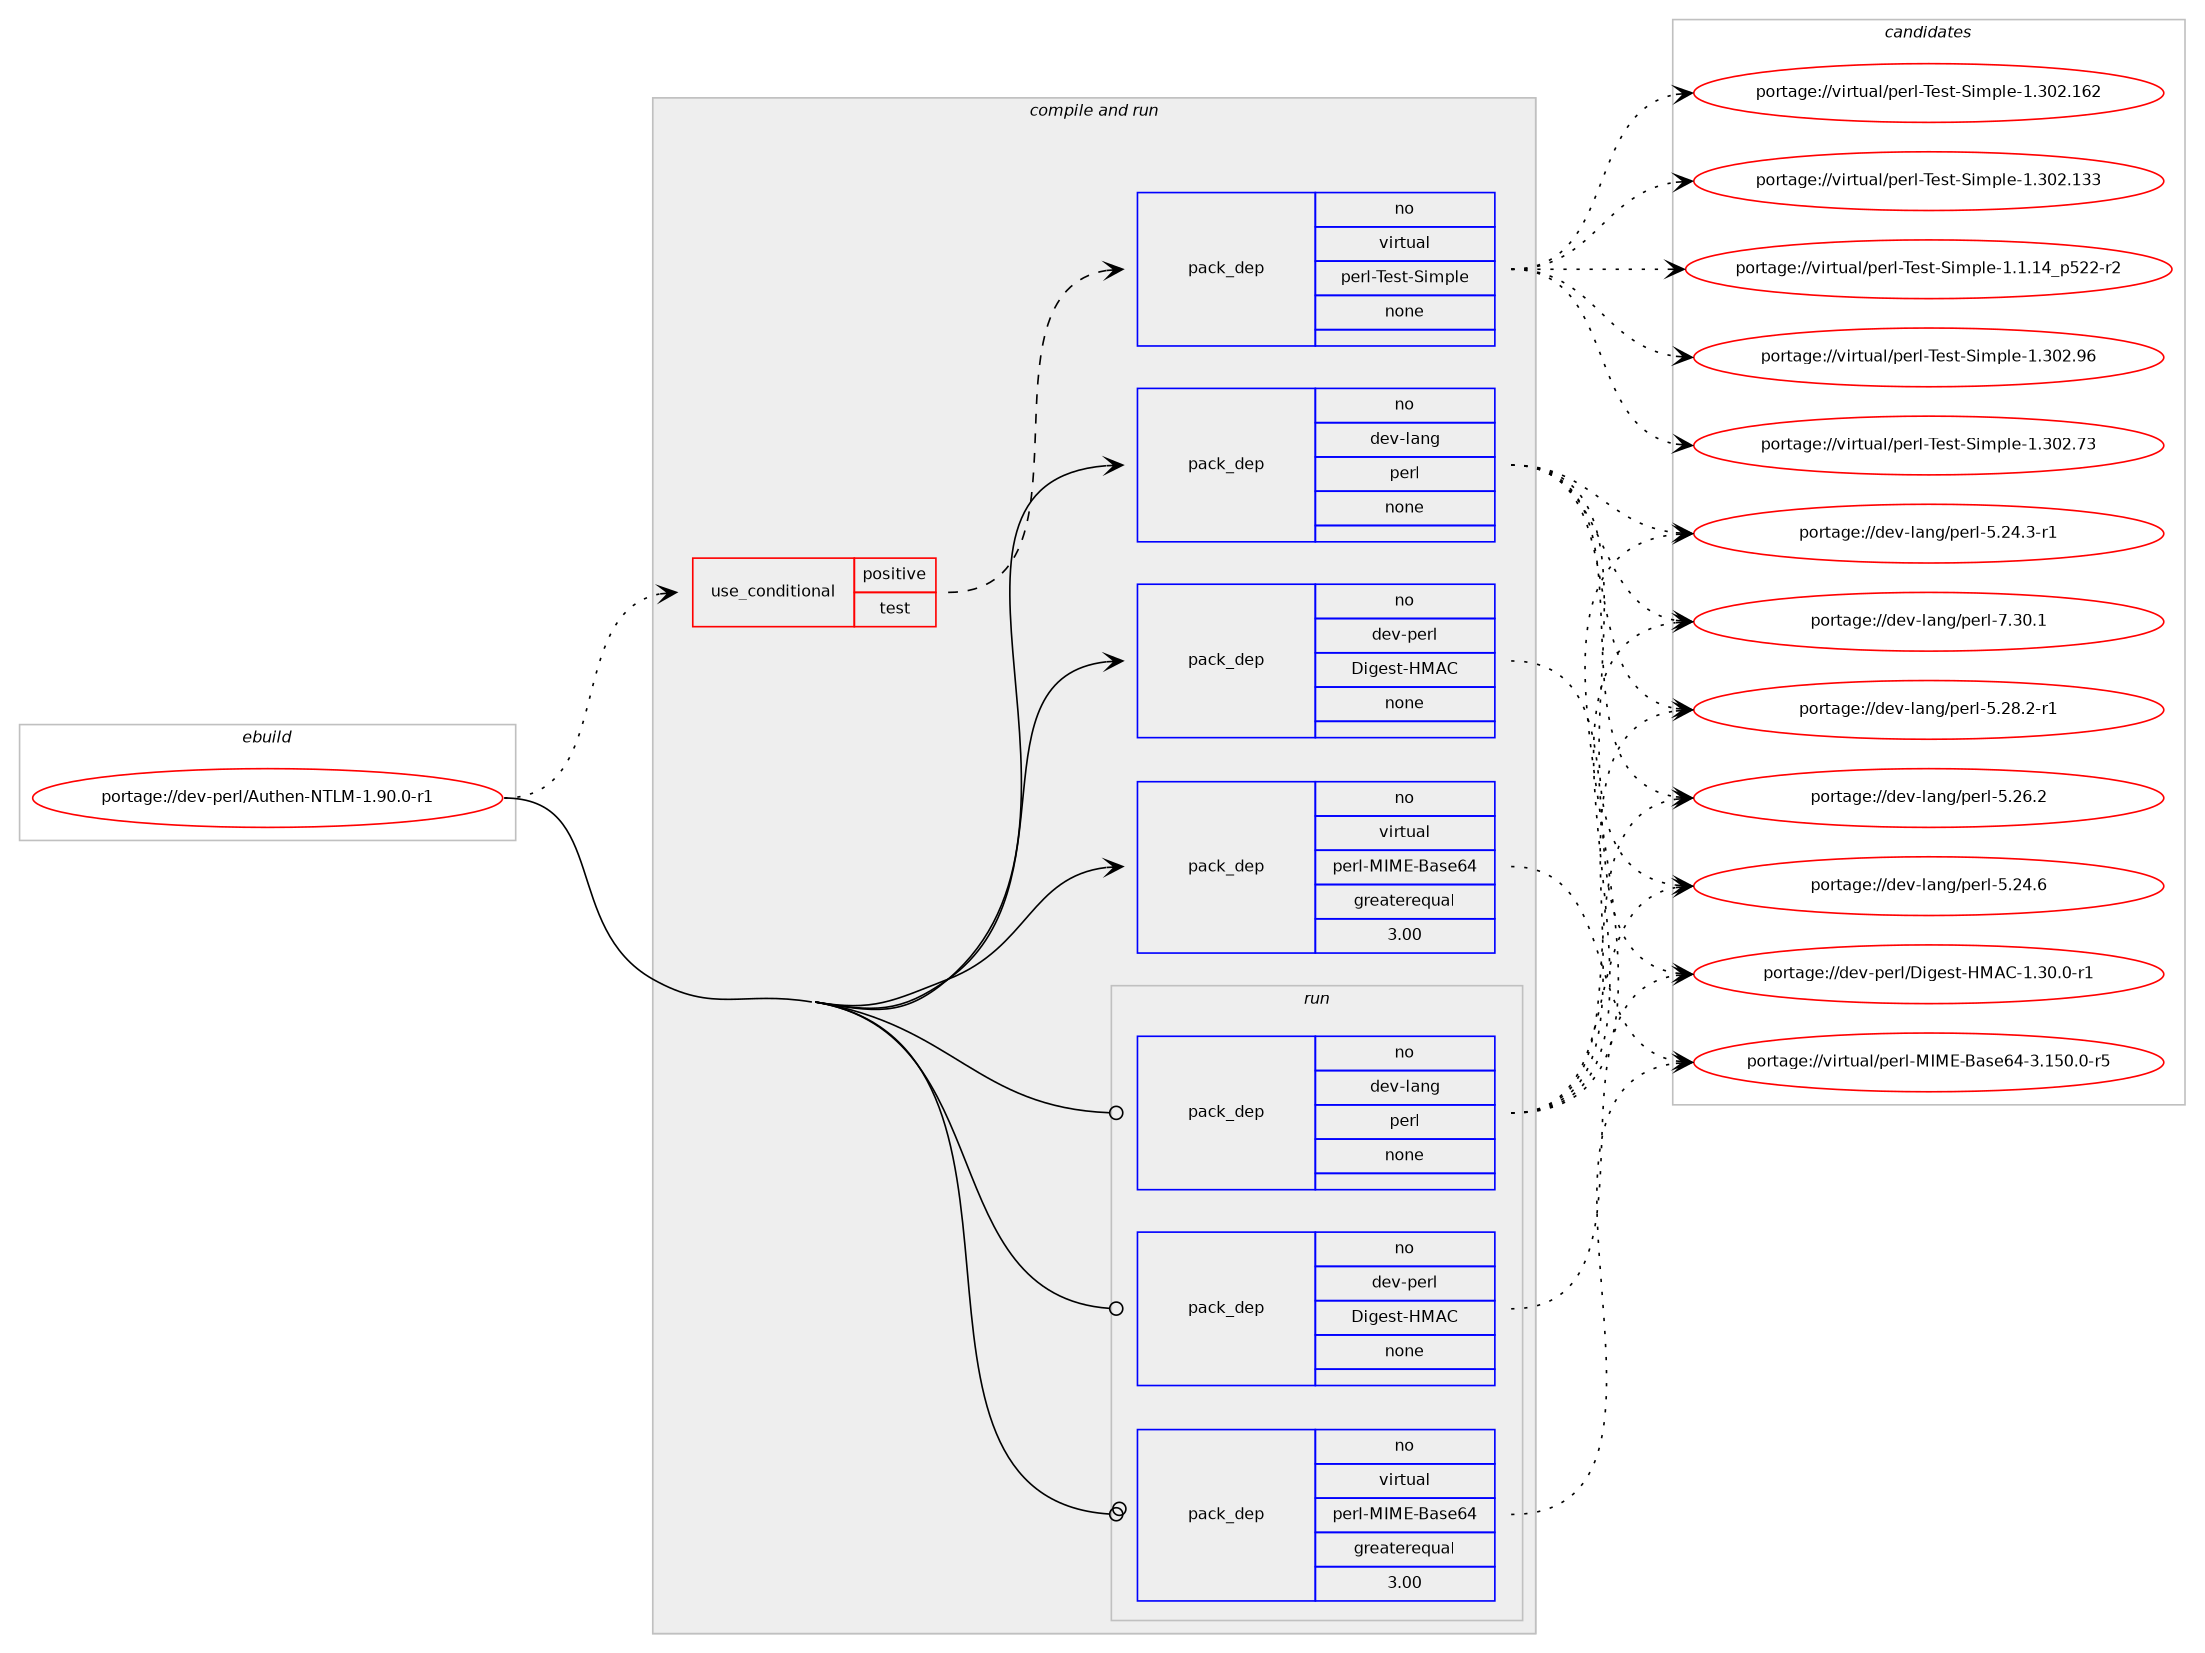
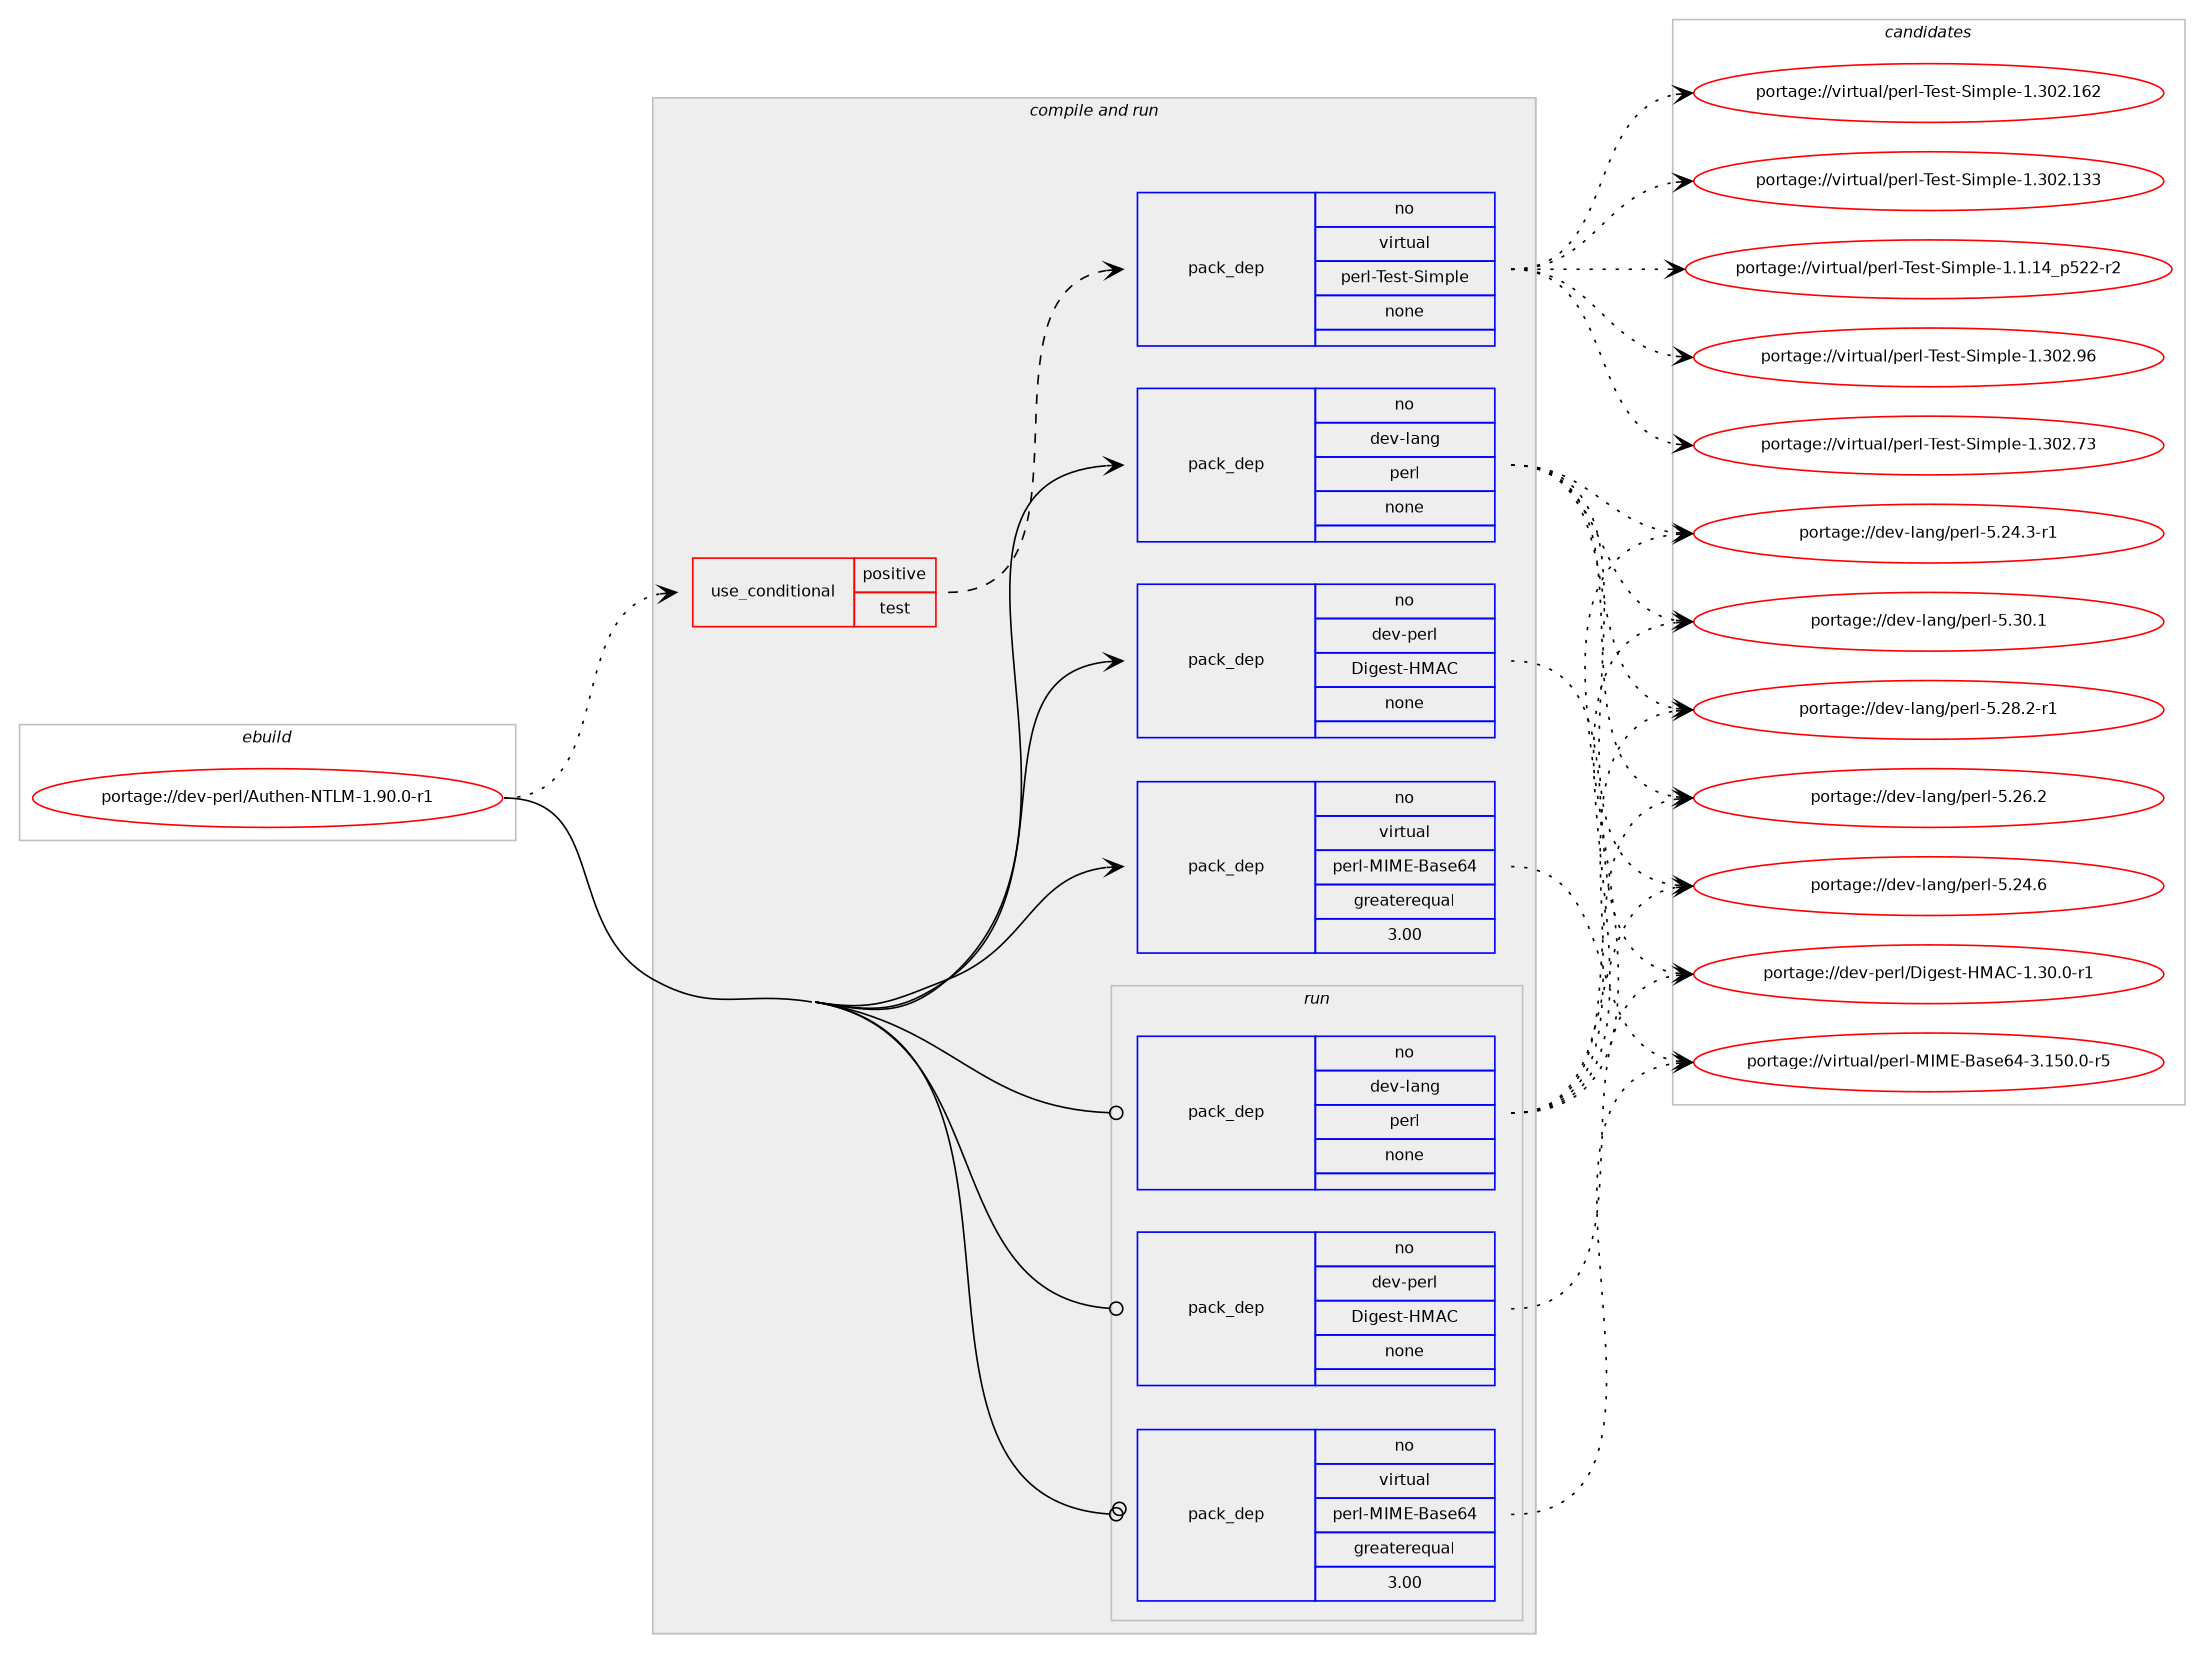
(1929, 622) -> (1929, 622)
